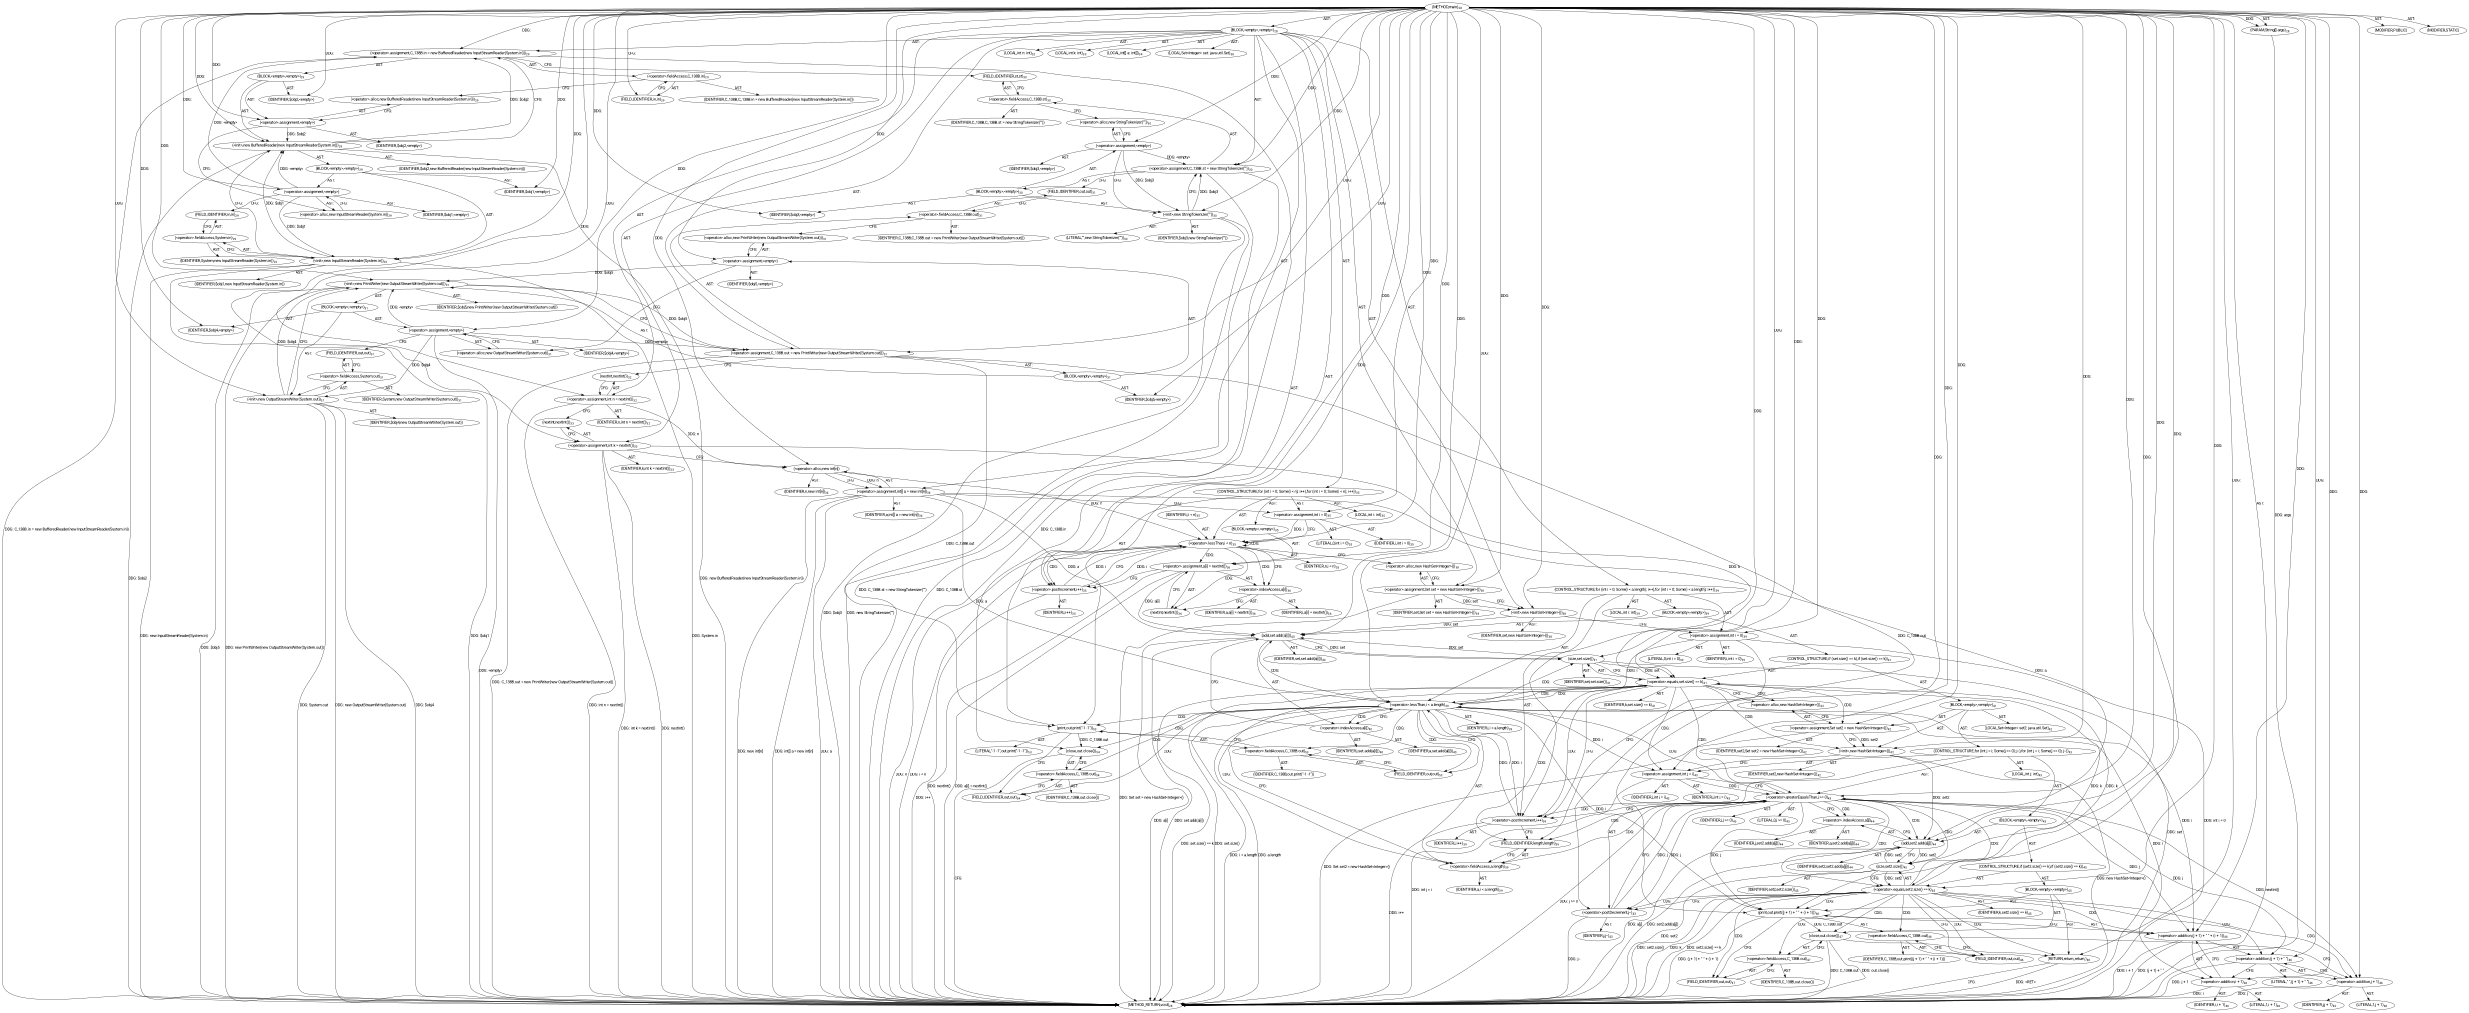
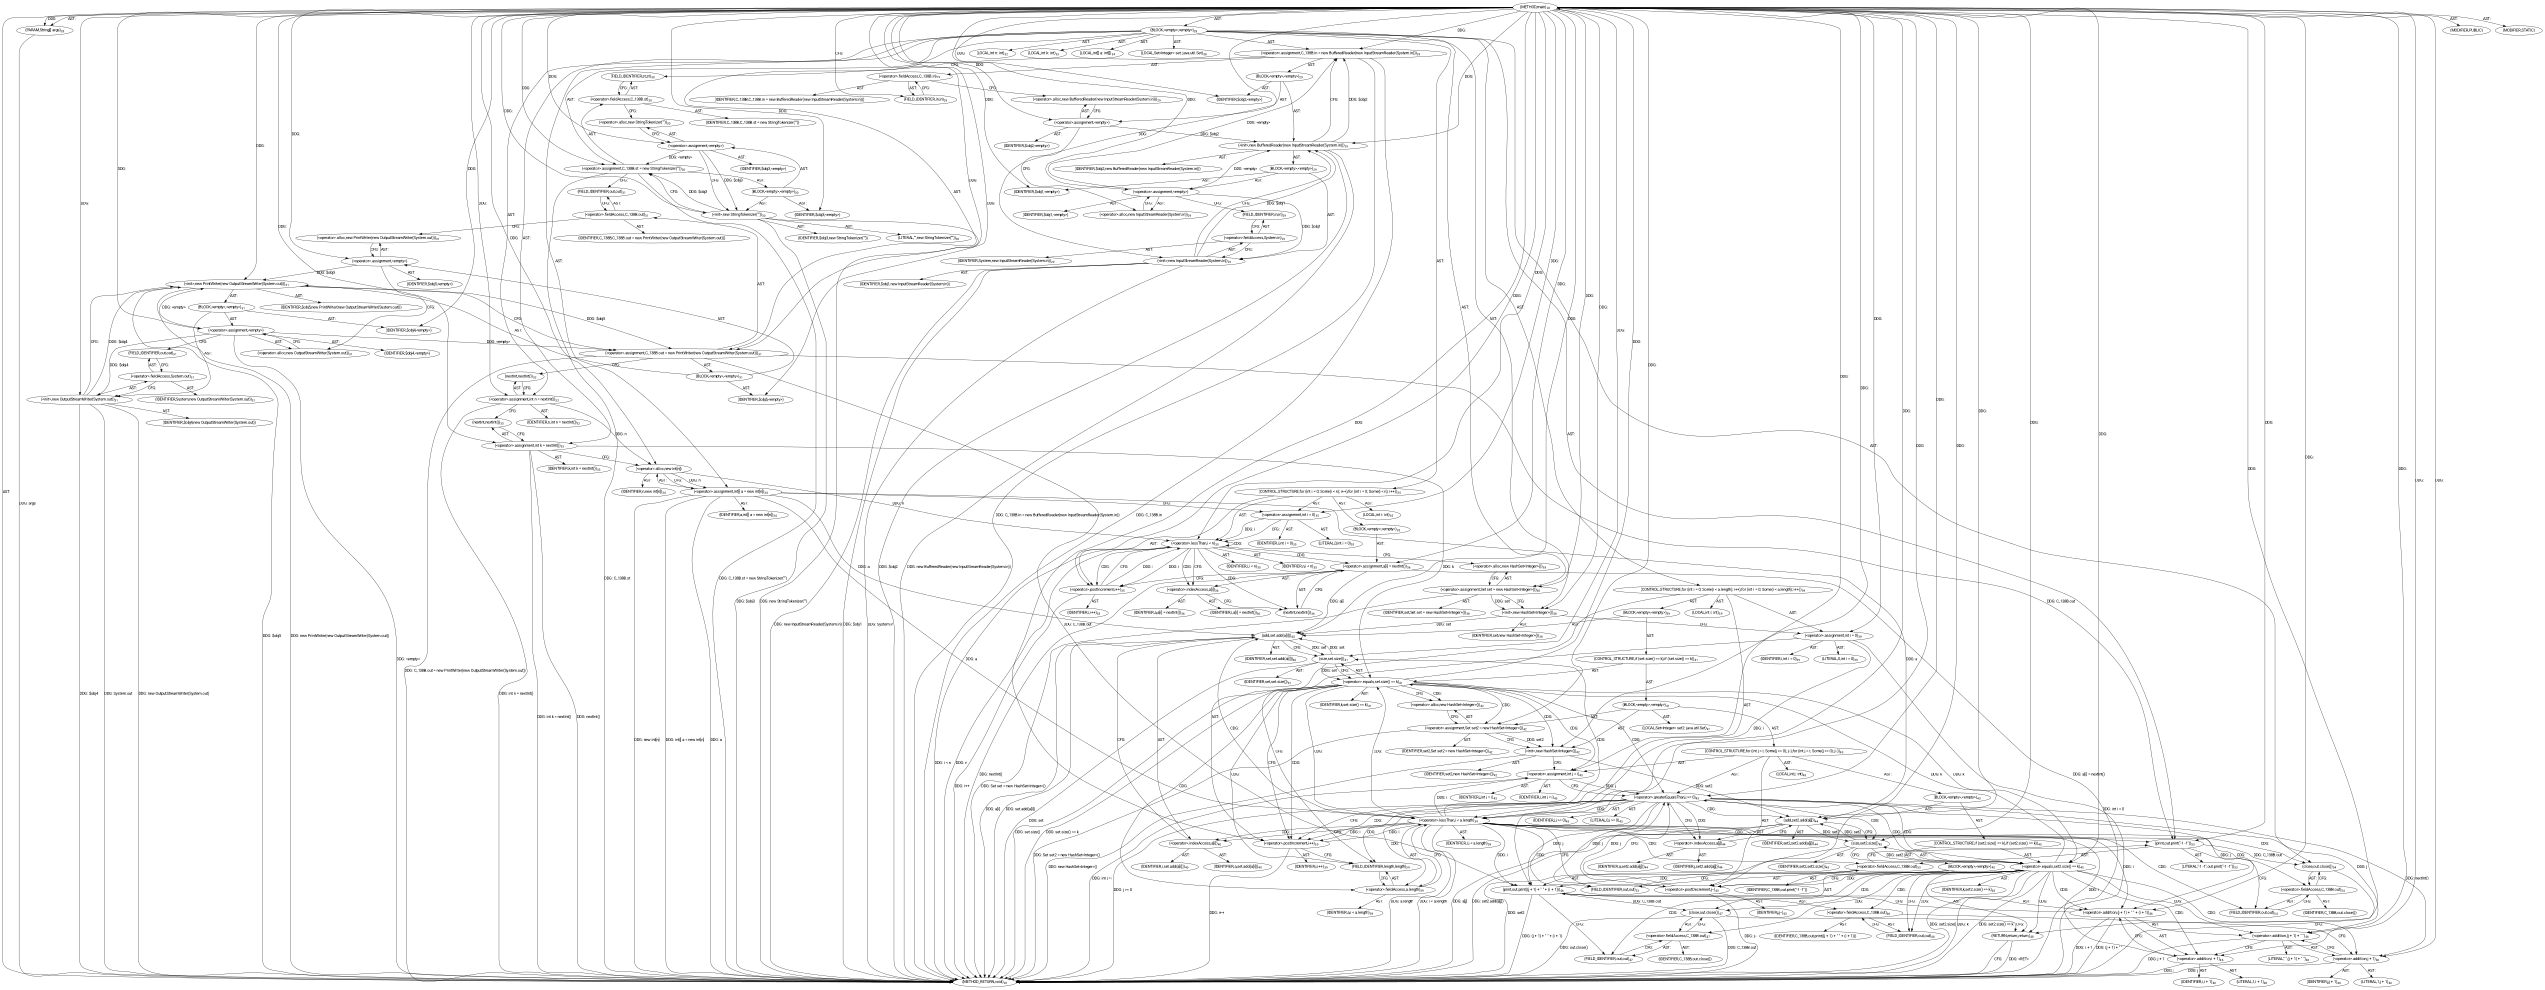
(1794, 259) -> (1629, 389)
(1197, 529) -> (1218, 555)
none -> (2138, 902)
